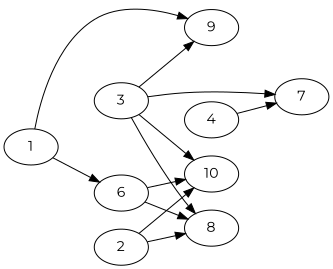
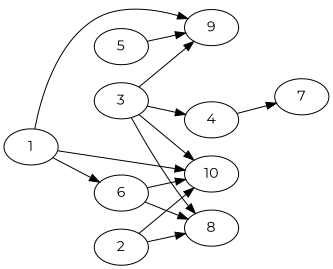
none -> (121, 47)
(206, 92) -> (161, 109)
none -> (116, 160)
